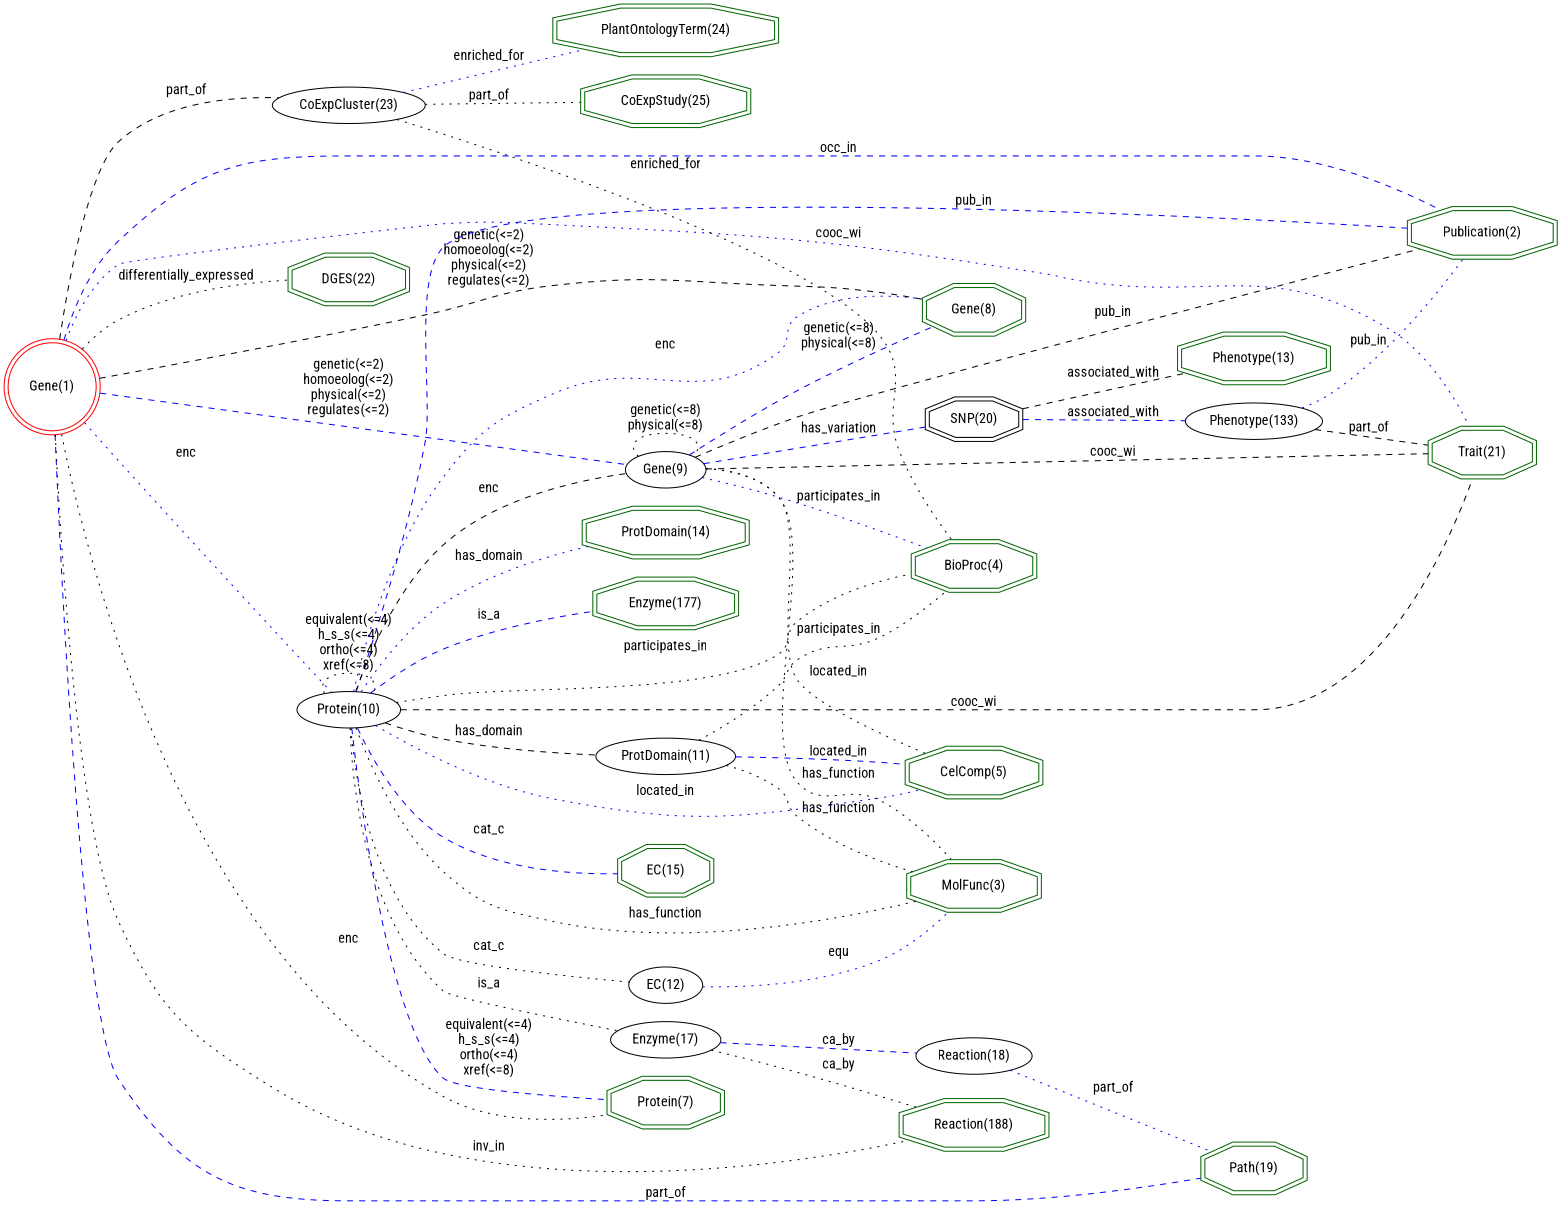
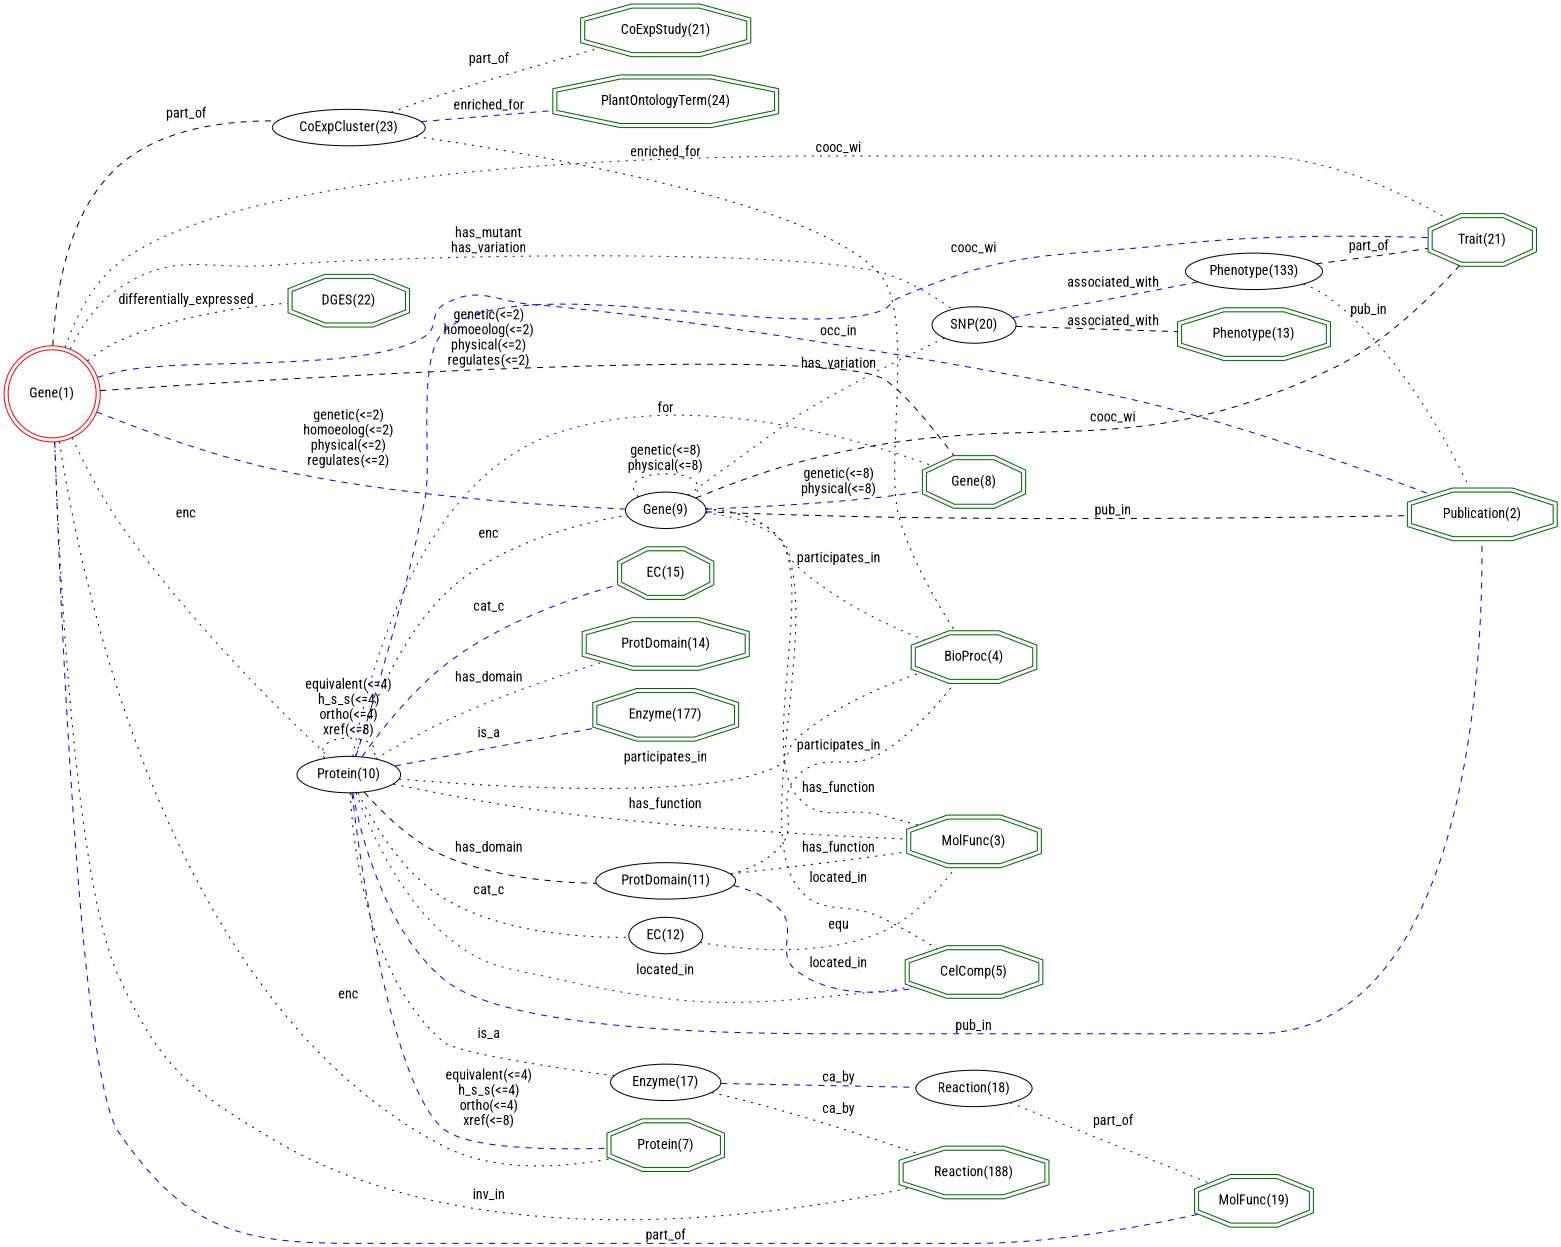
(494, 71) -> (487, 116)
(666, 101) -> (666, 30)
none -> (499, 257)
(666, 345) -> (666, 409)
(974, 419) -> (974, 325)
(814, 445) -> (811, 408)
(454, 537) -> (450, 590)
(996, 710) -> (721, 314)
(1254, 1168) -> (1254, 1201)
